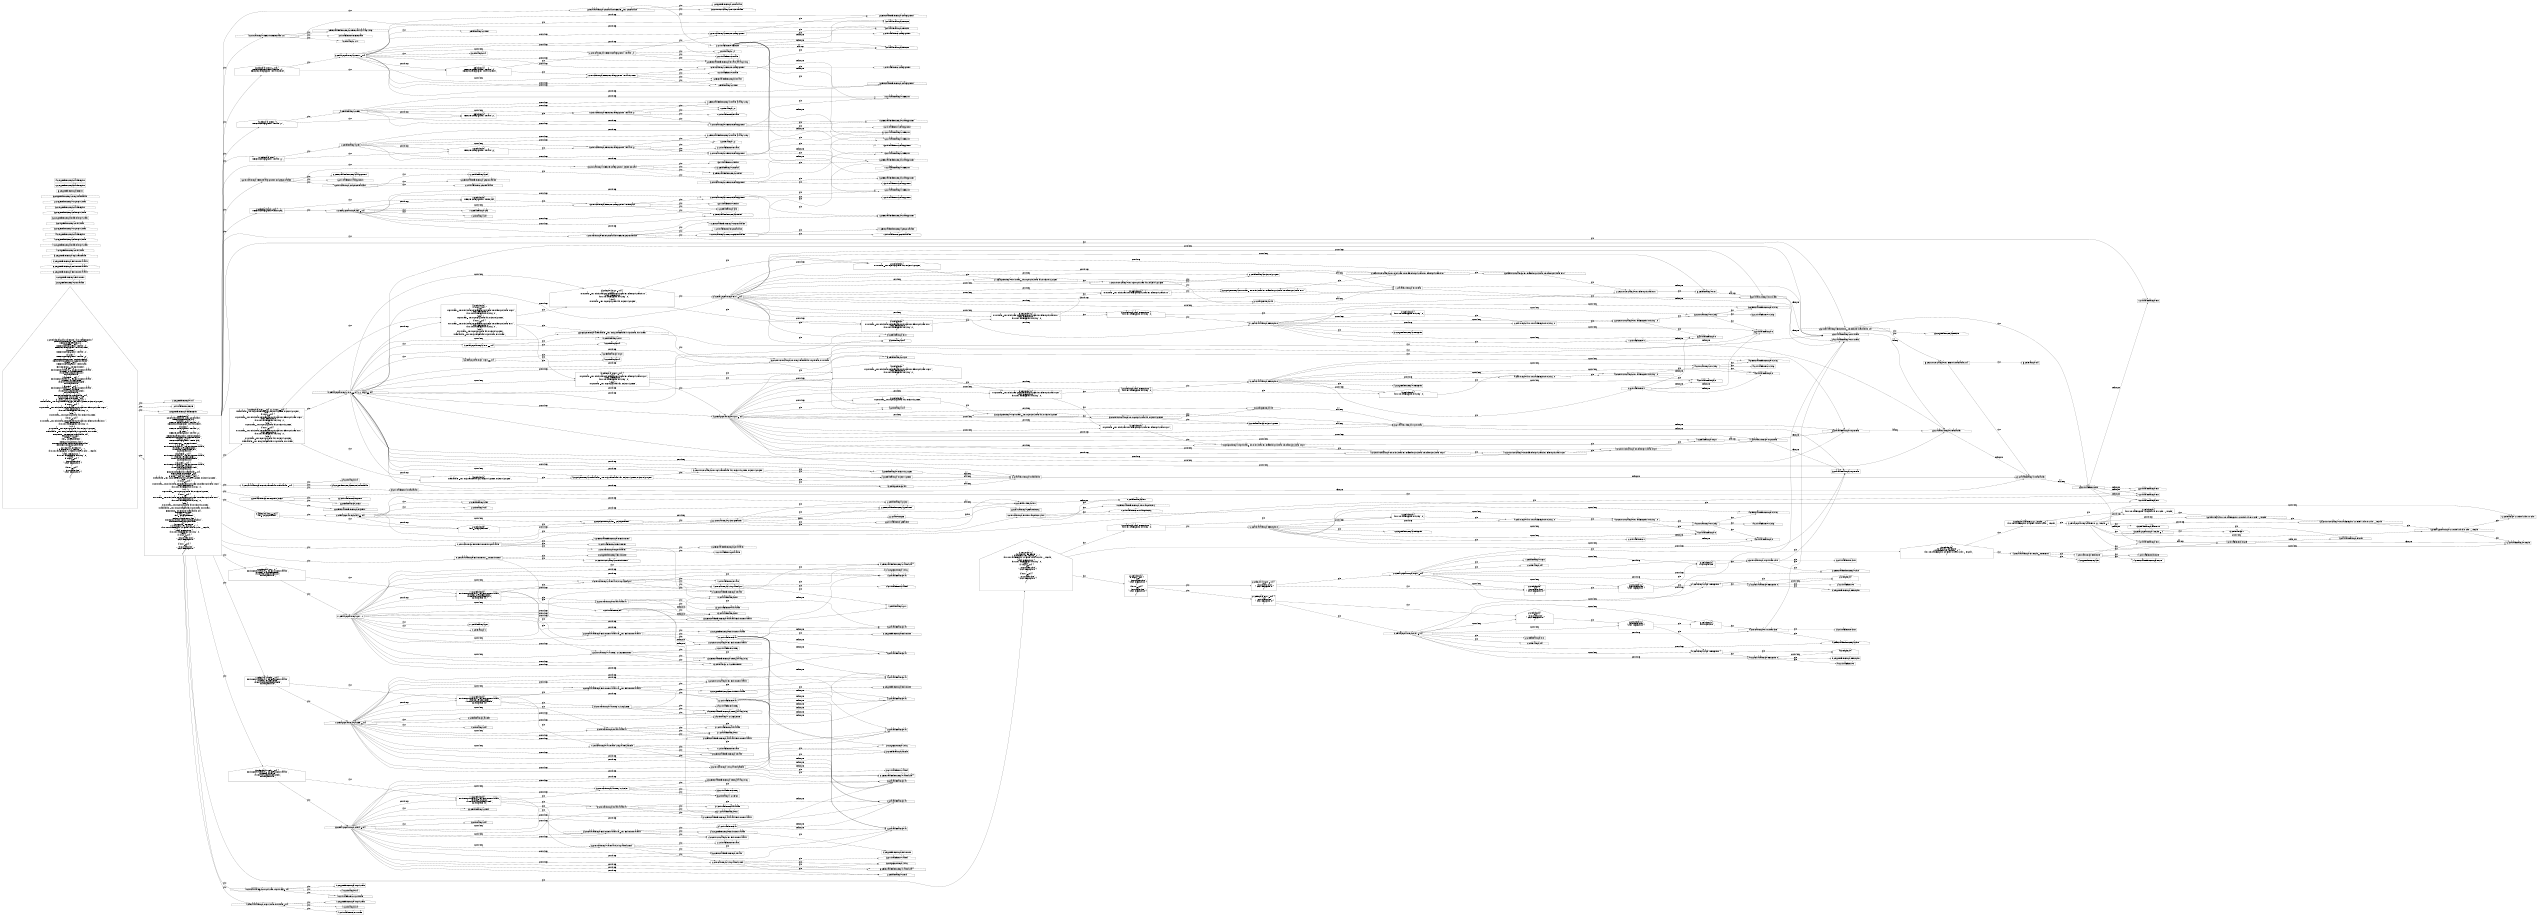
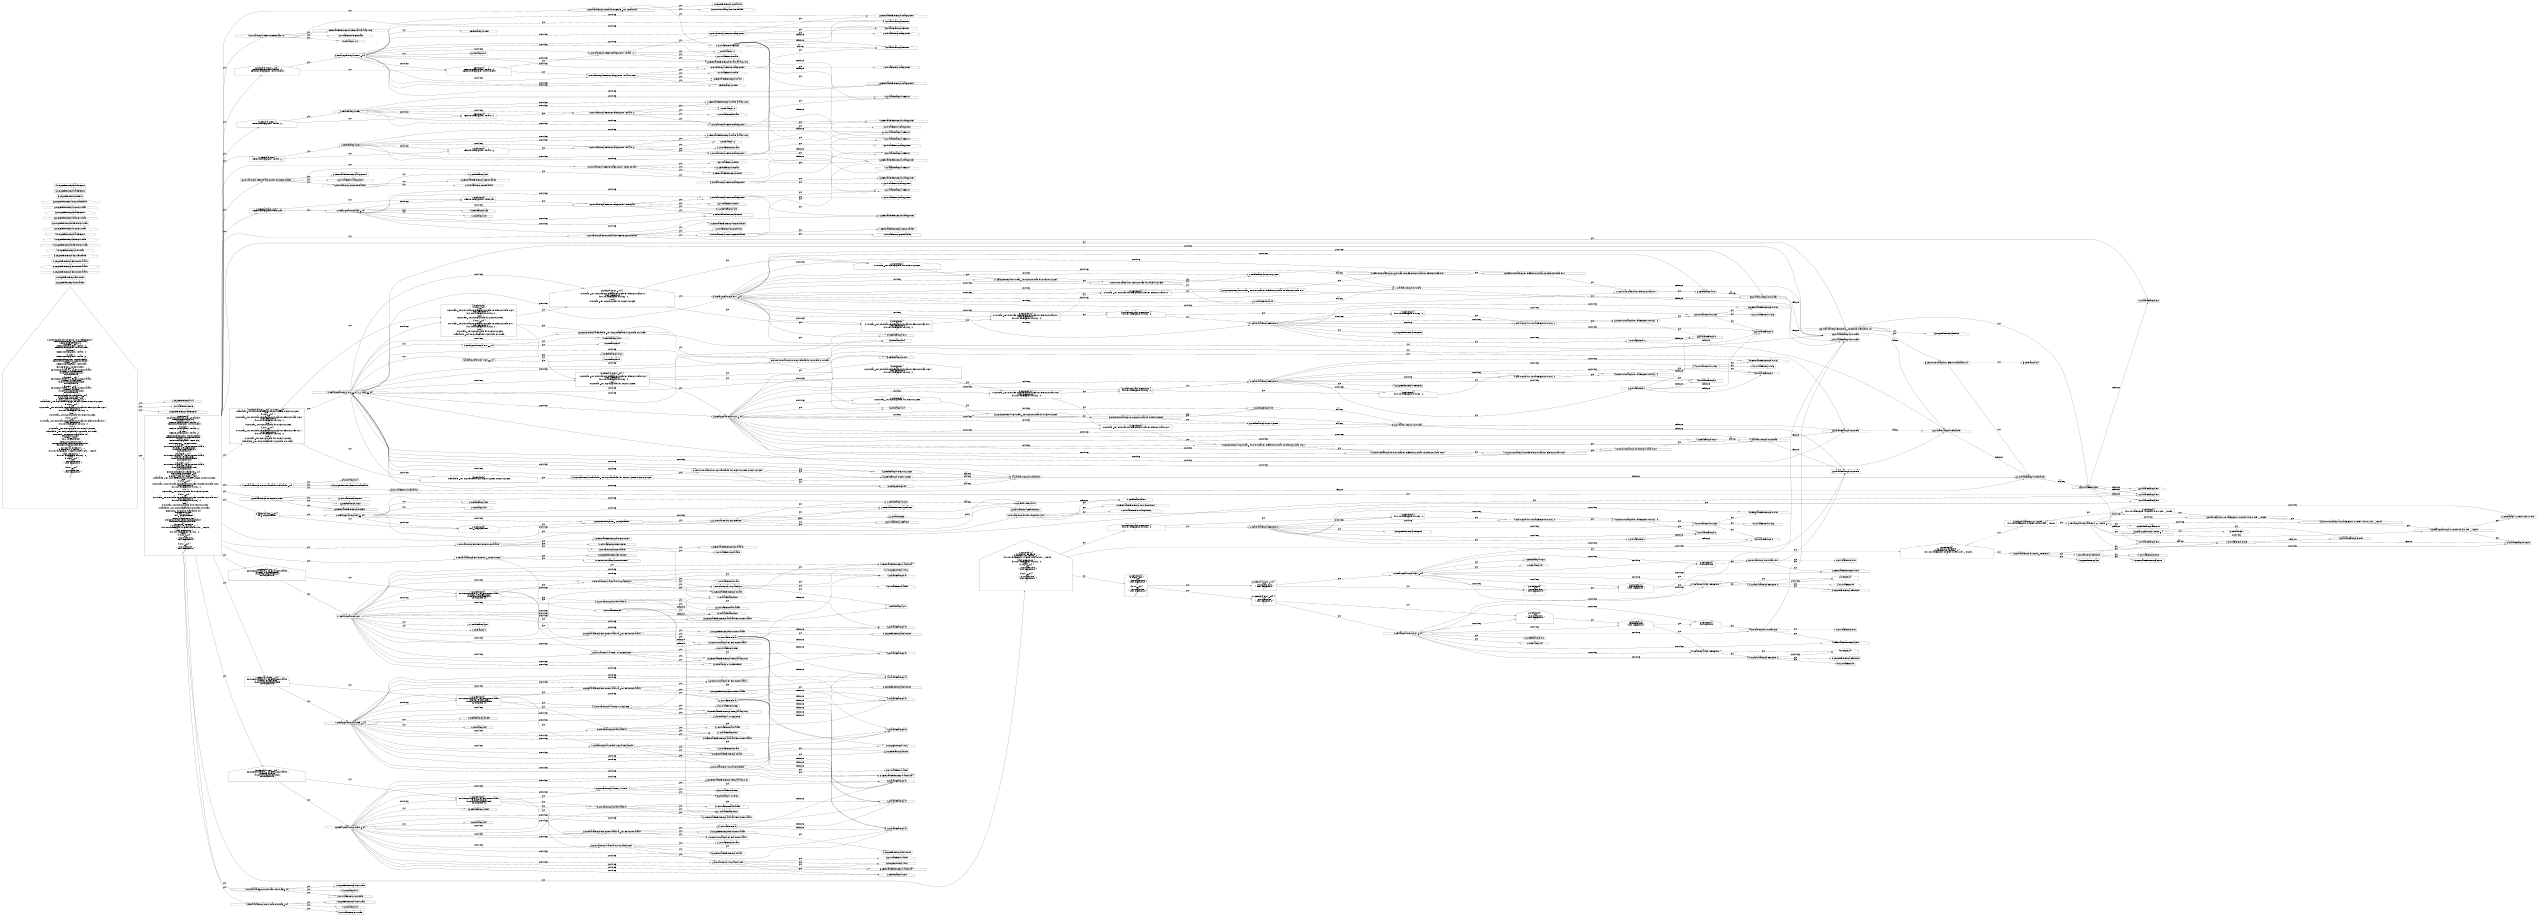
(70, 224) -> none
